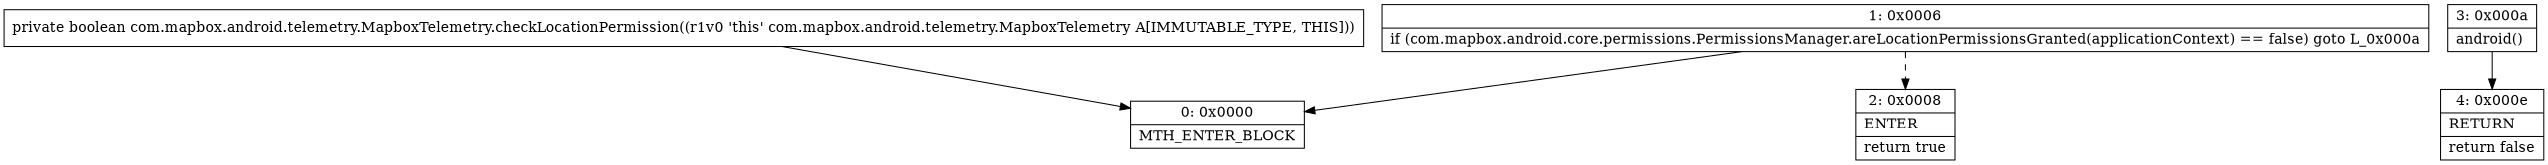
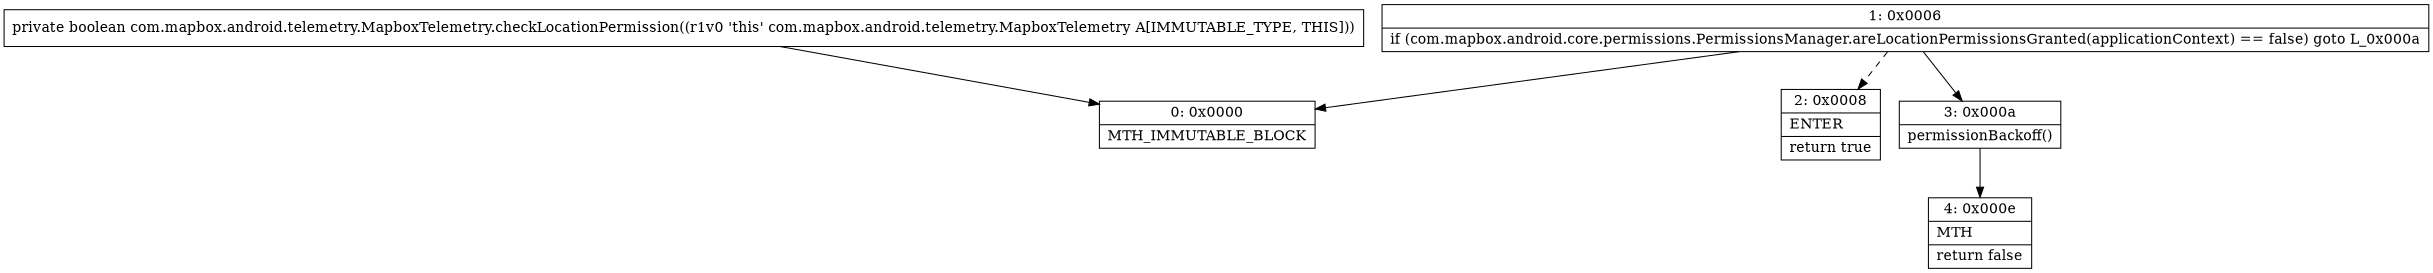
(2490, 39) -> (1980, 136)
none -> (1940, 72)
(2482, 124) -> (1955, 233)
(1217, 136) -> (1207, 136)
